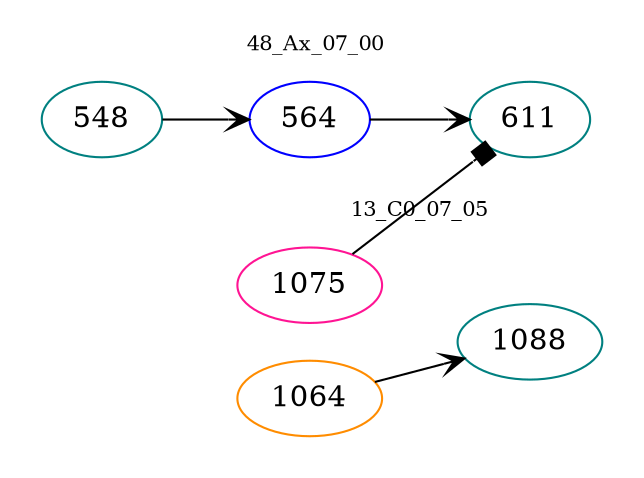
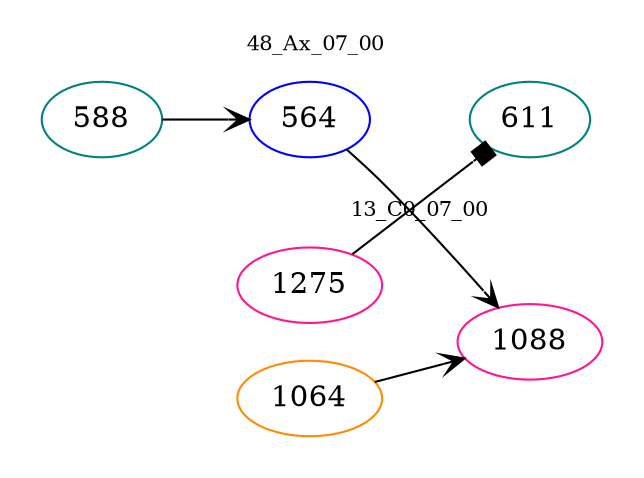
(102, 120) -> (102, 120)
(409, 120) -> (420, 222)
(420, 211) -> (420, 211)
(310, 285) -> (310, 285)
(530, 342) -> (530, 342)
